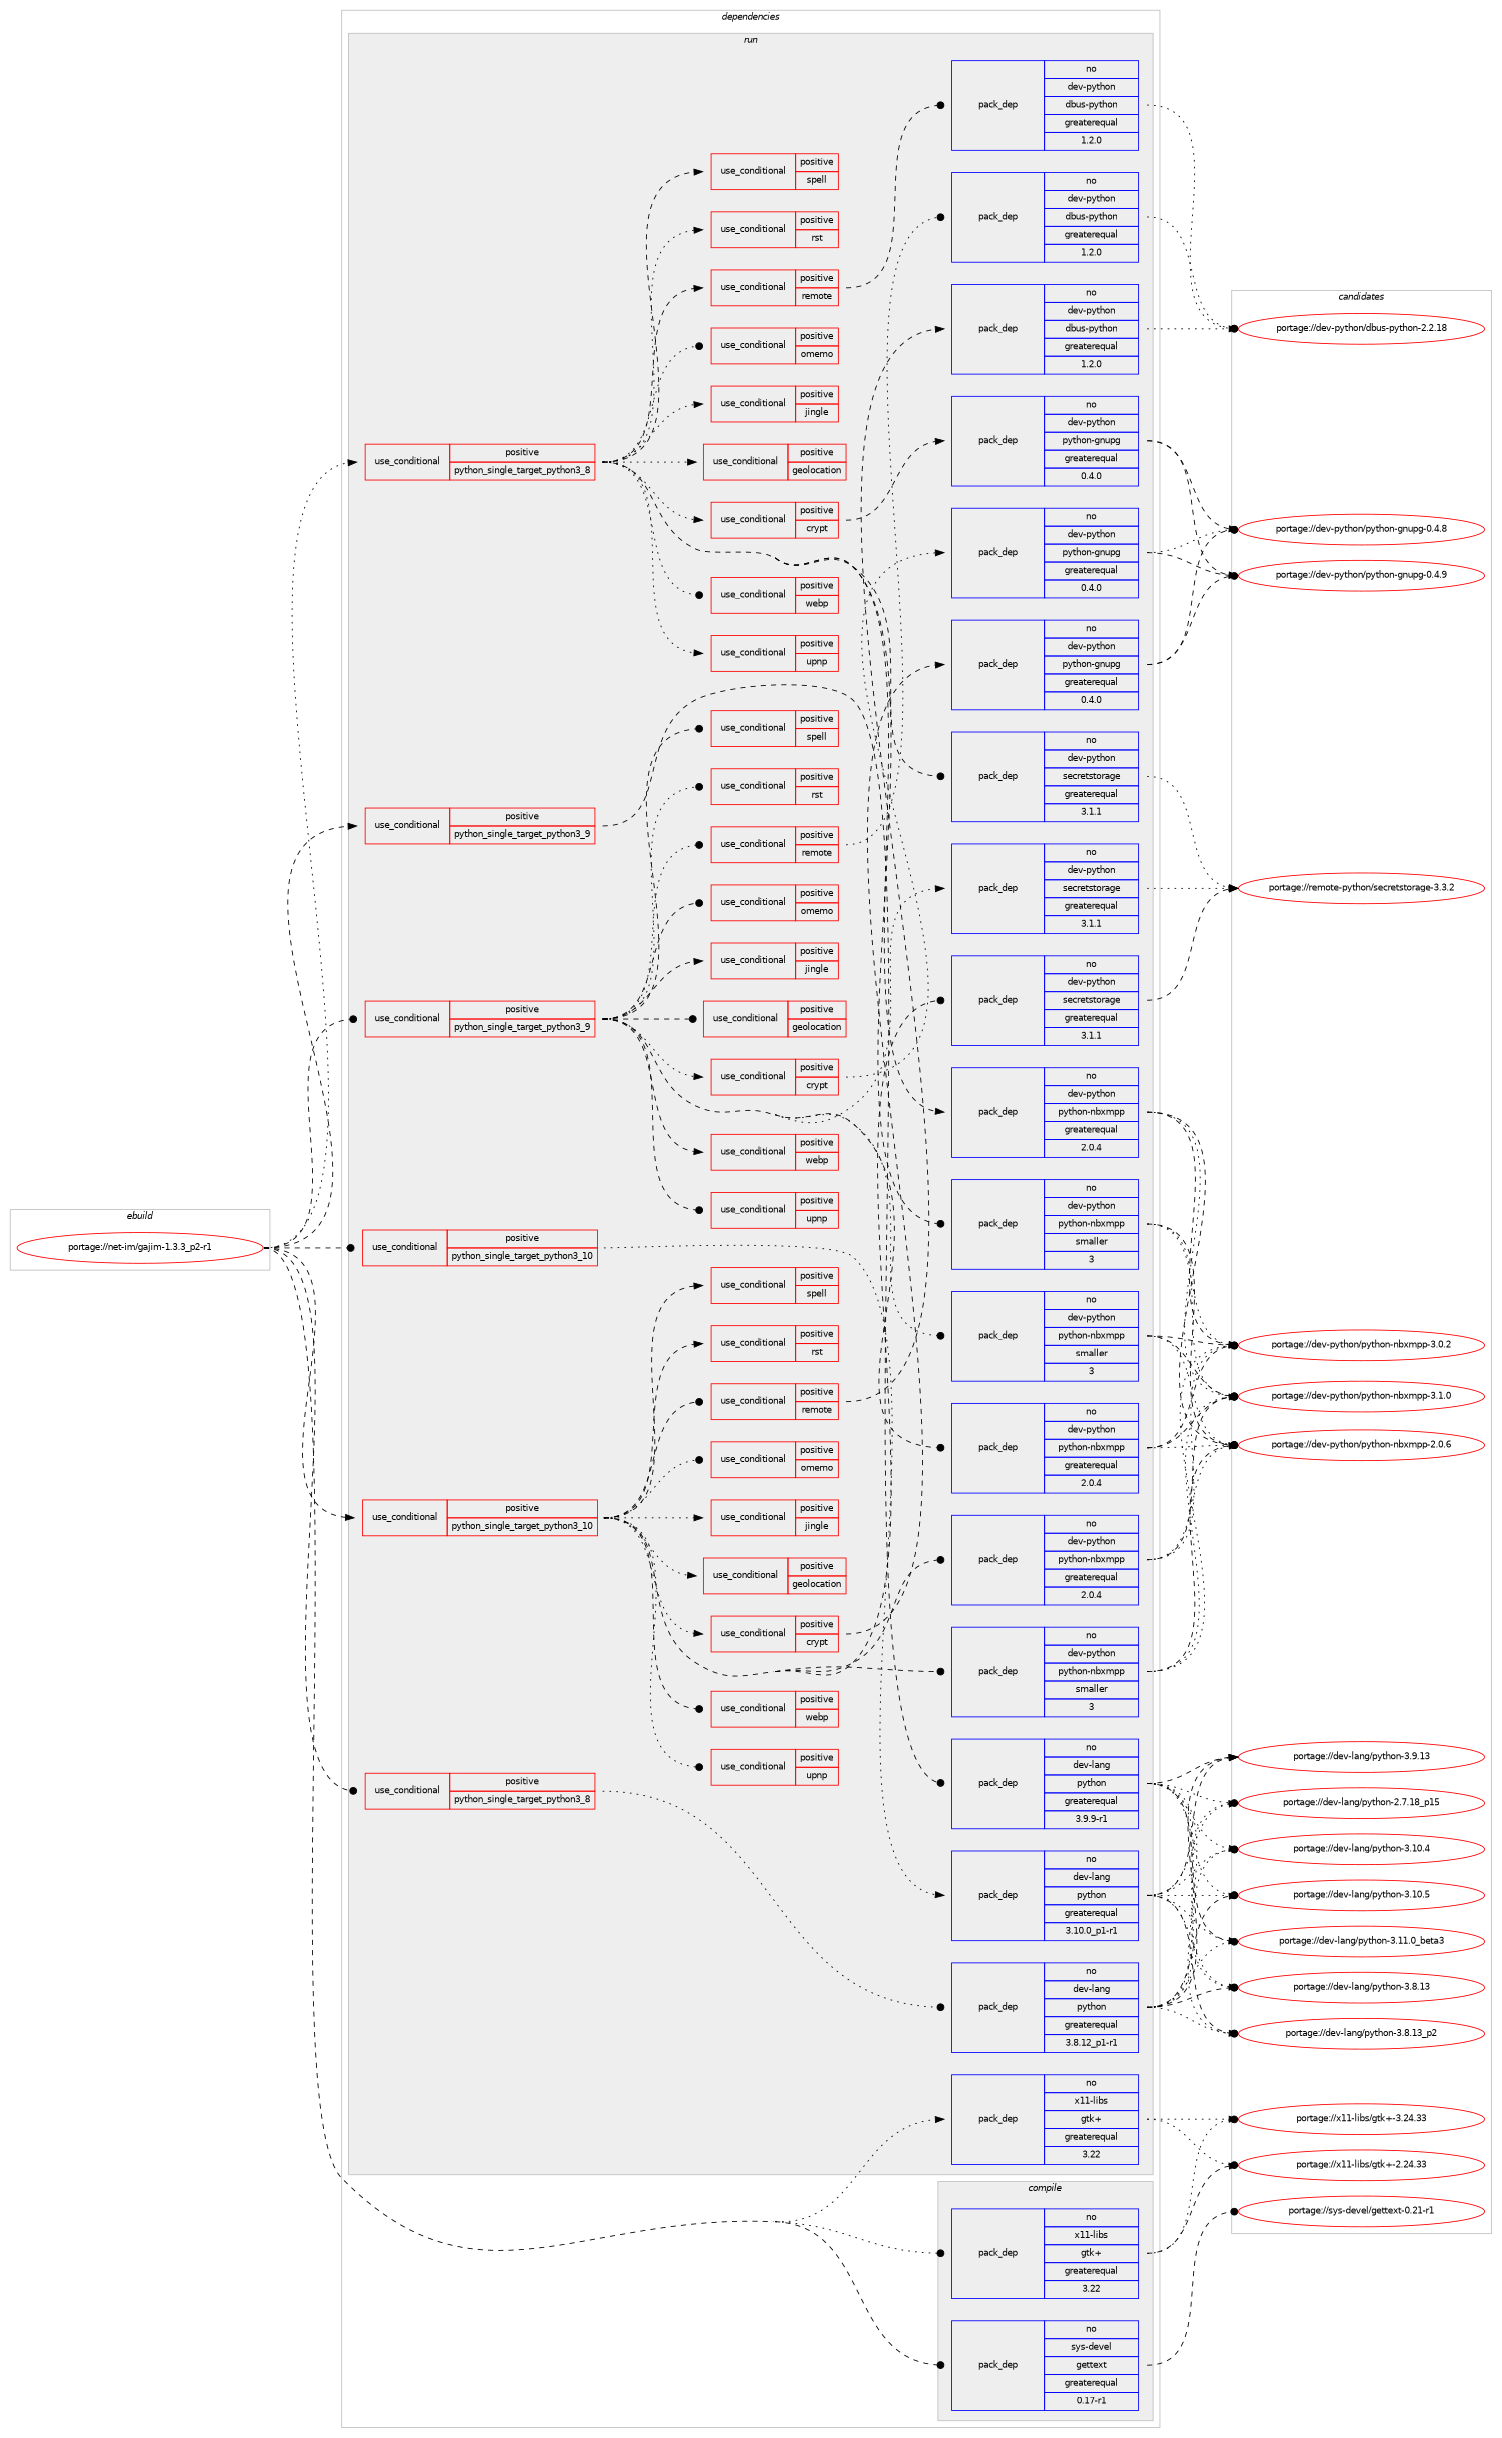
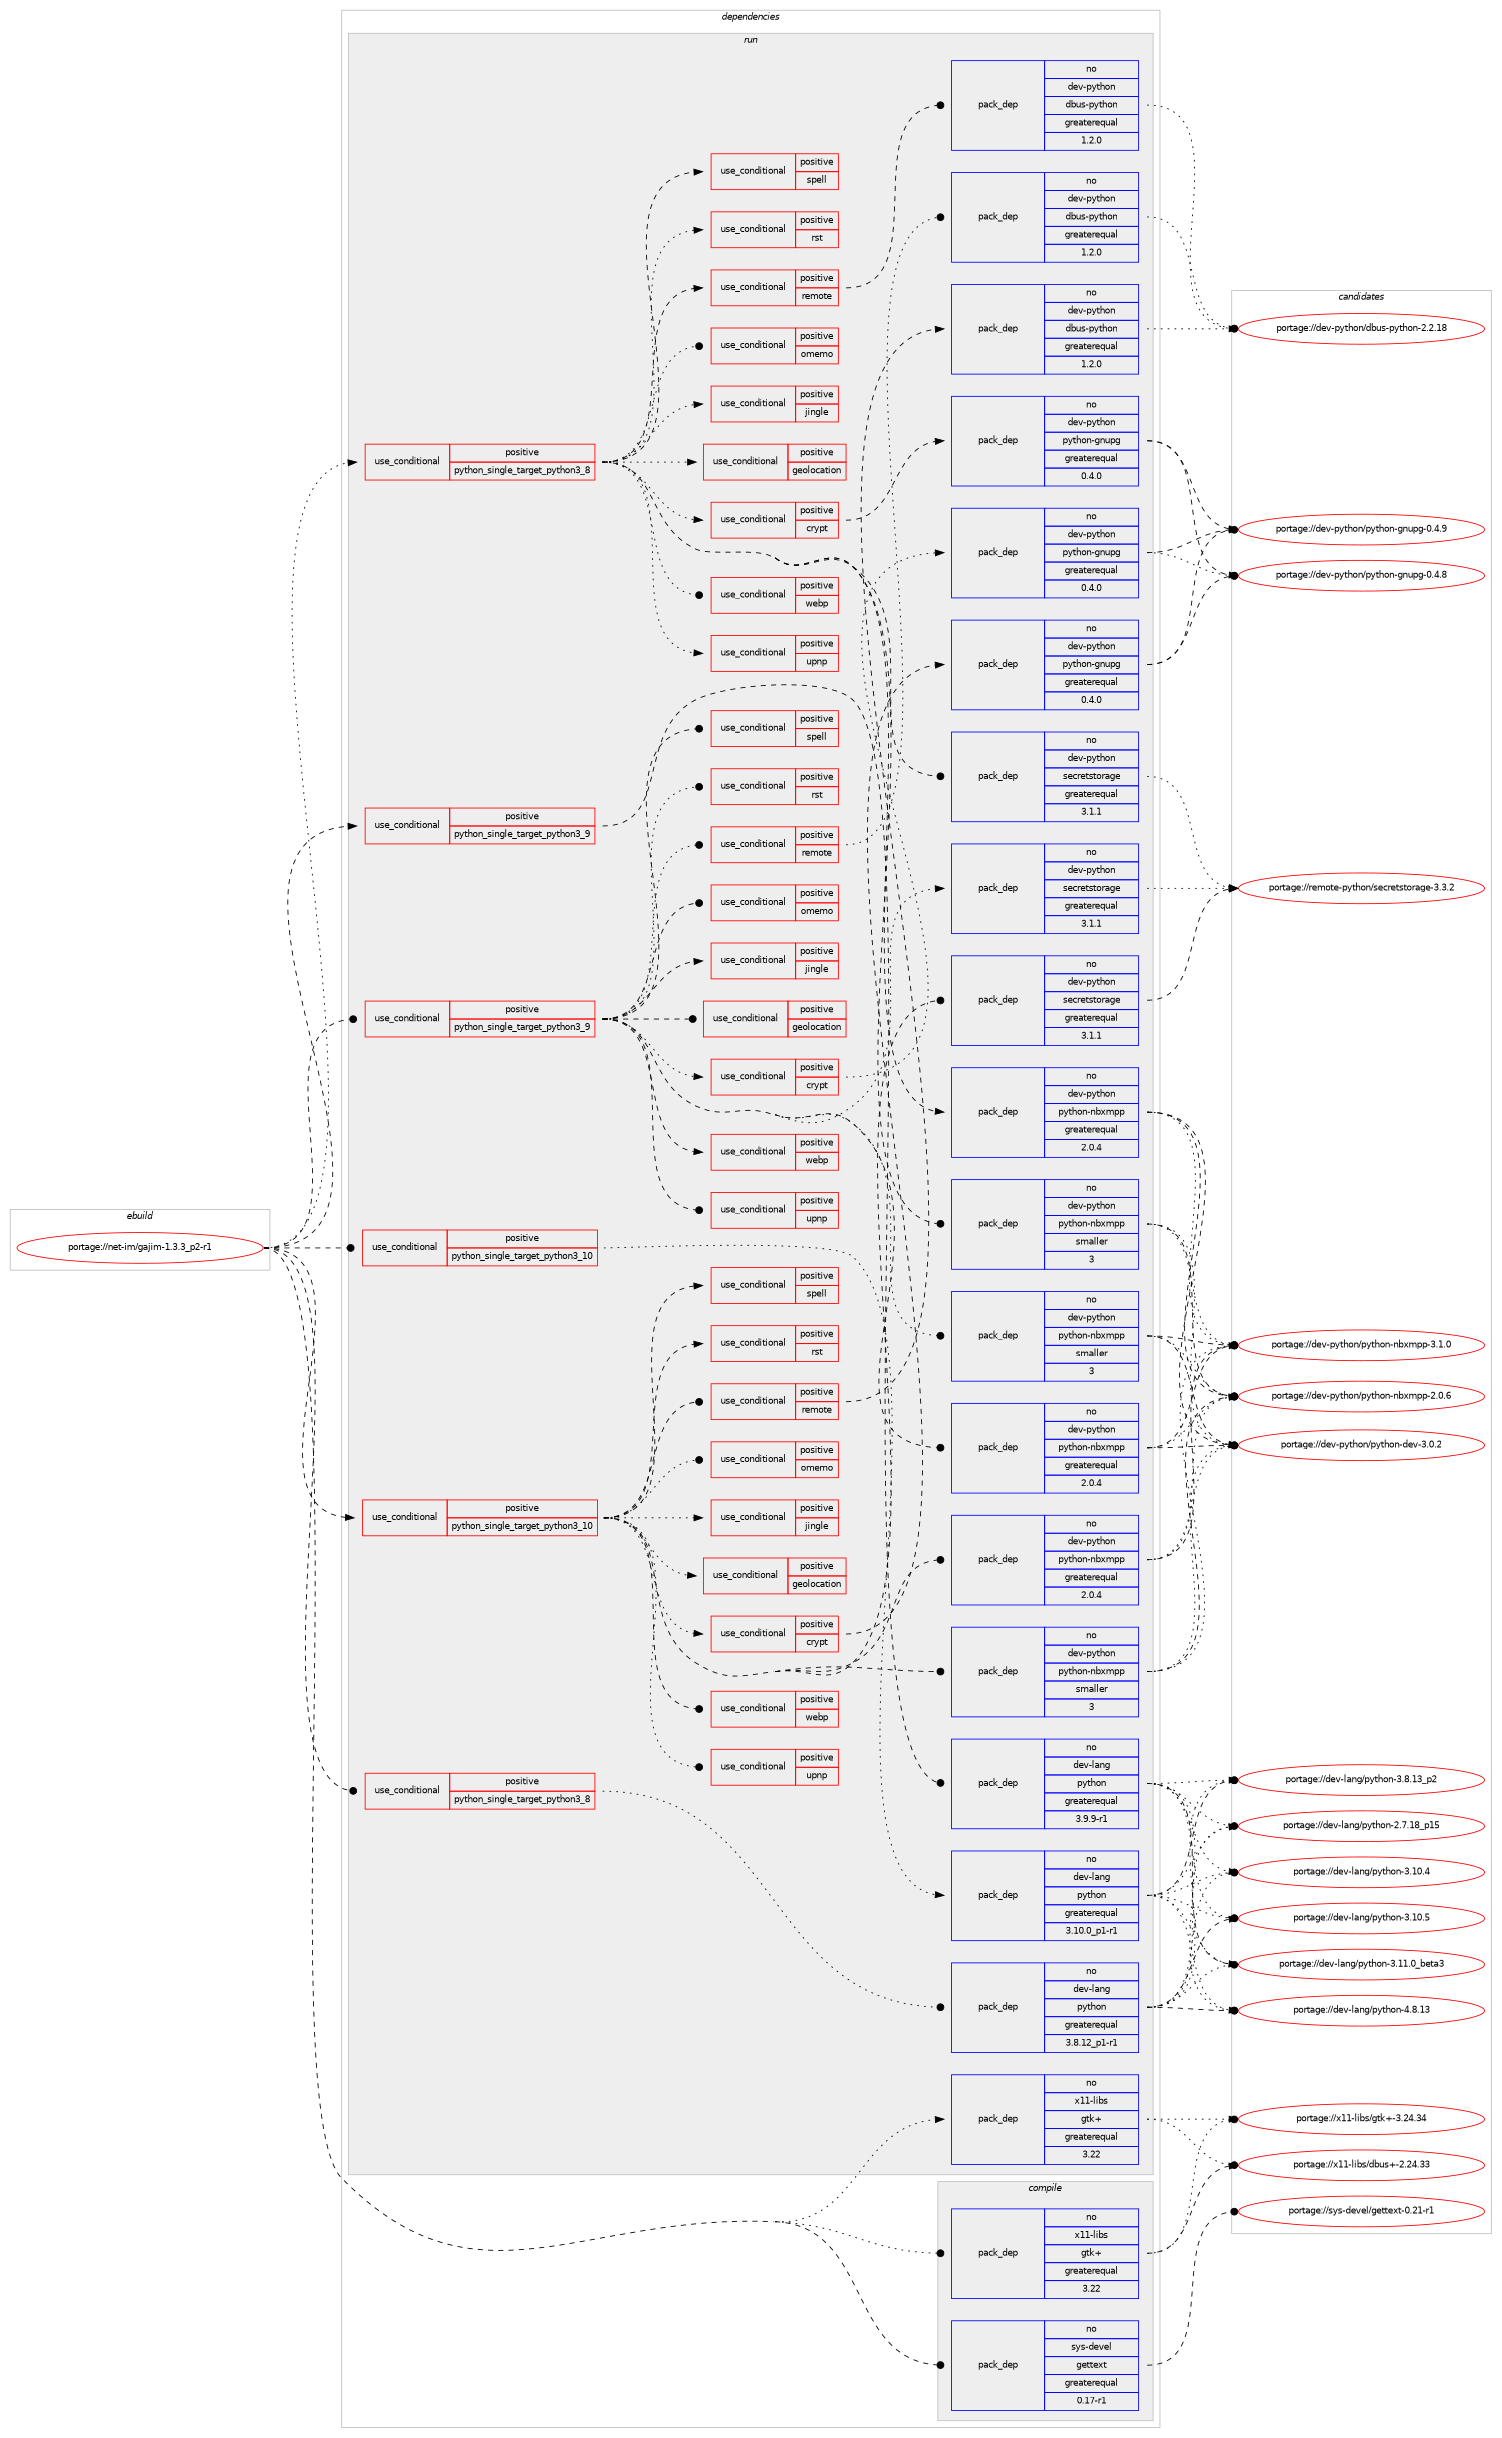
(1362, 1345) -> (1362, 1445)
(1362, 1757) -> none
(1362, 1988) -> (1362, 2011)
(1362, 2119) -> (1362, 2119)
(1362, 2165) -> (1362, 2165)
